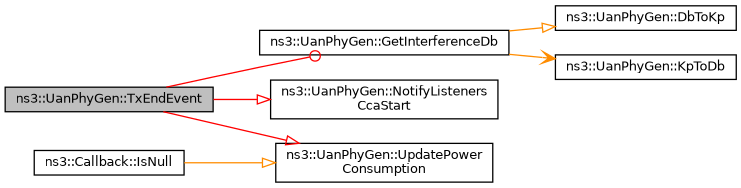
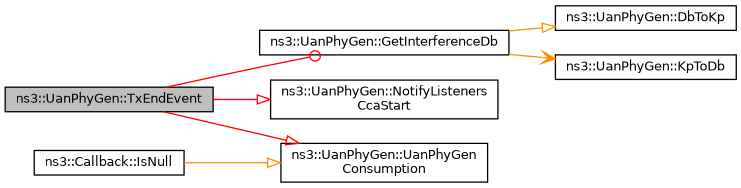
(384, 163) -> (384, 163)
